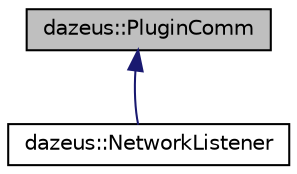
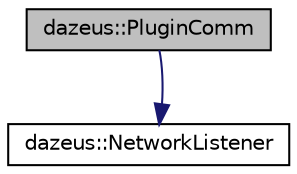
(135, 98) -> (162, 77)
